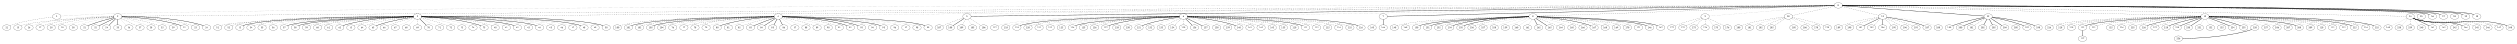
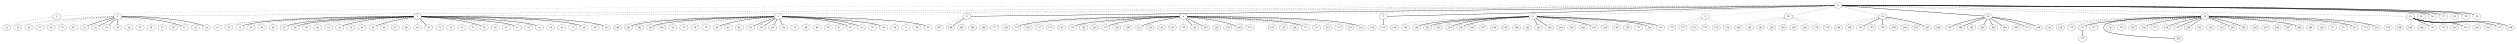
(2455, 22) -> (2455, 22)
(1261, 28) -> none
none -> (1783, 28)
(2217, 36) -> (2104, 27)
